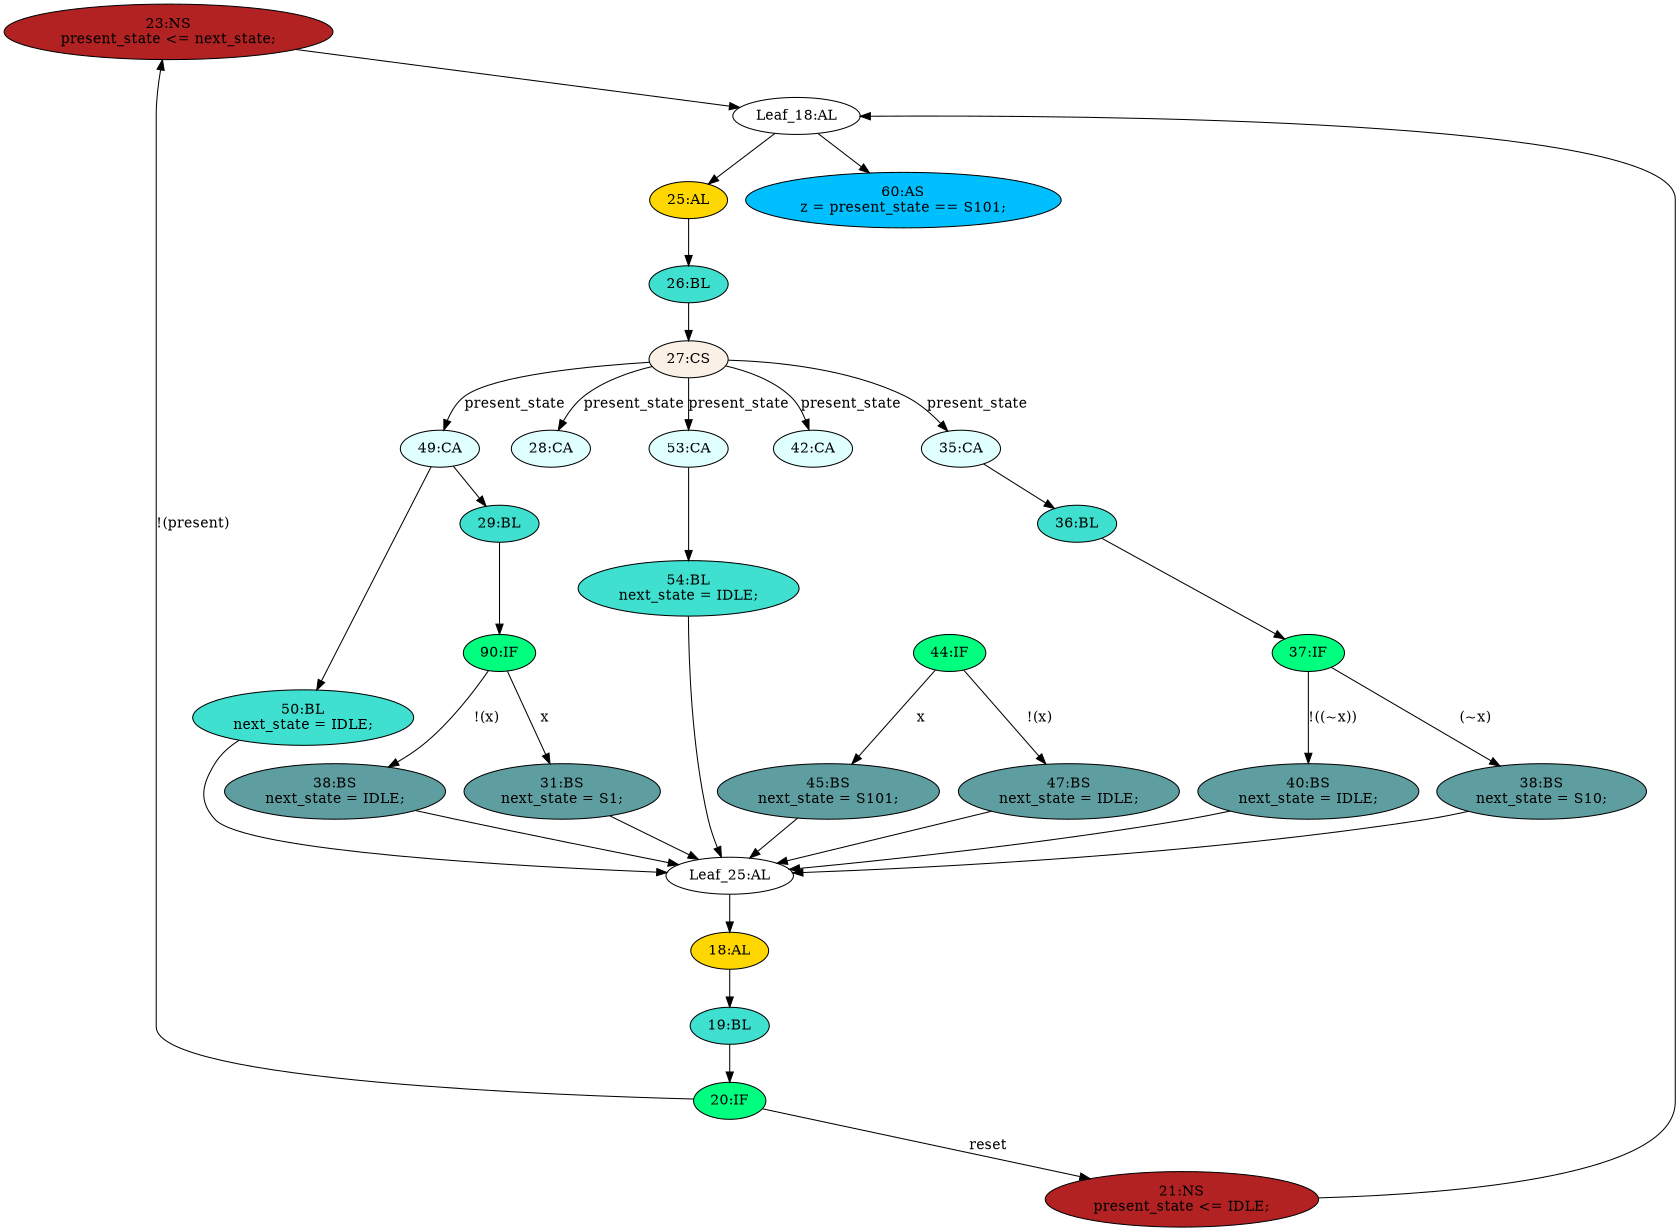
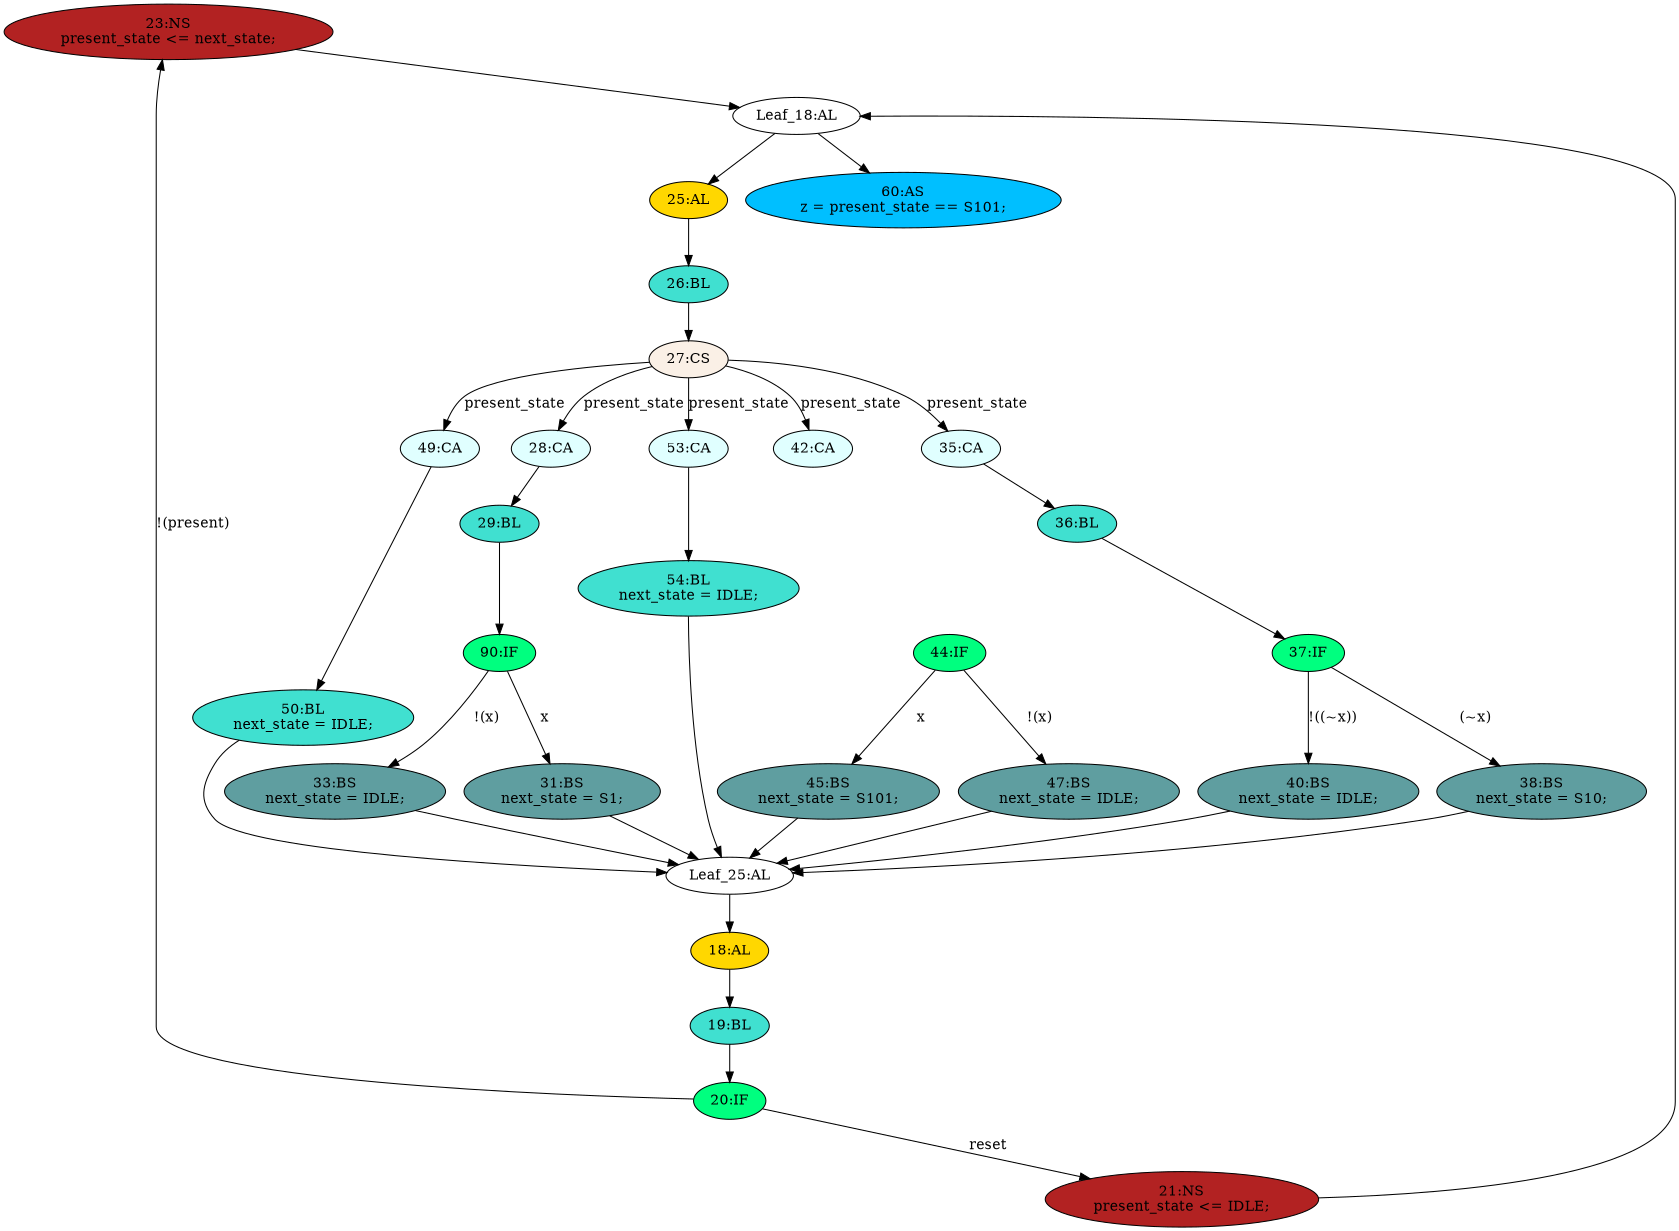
(466, 482) -> (528, 482)
(335, 791) -> (335, 791)
